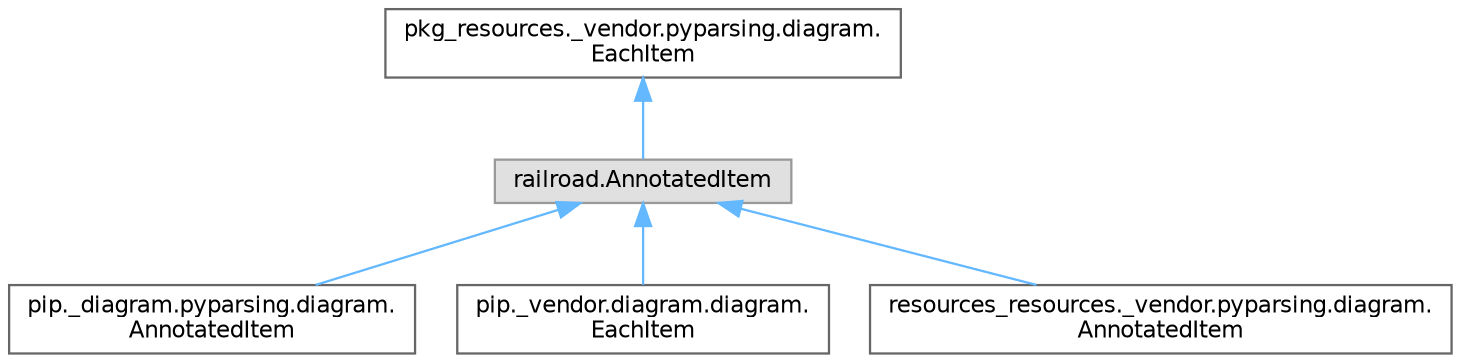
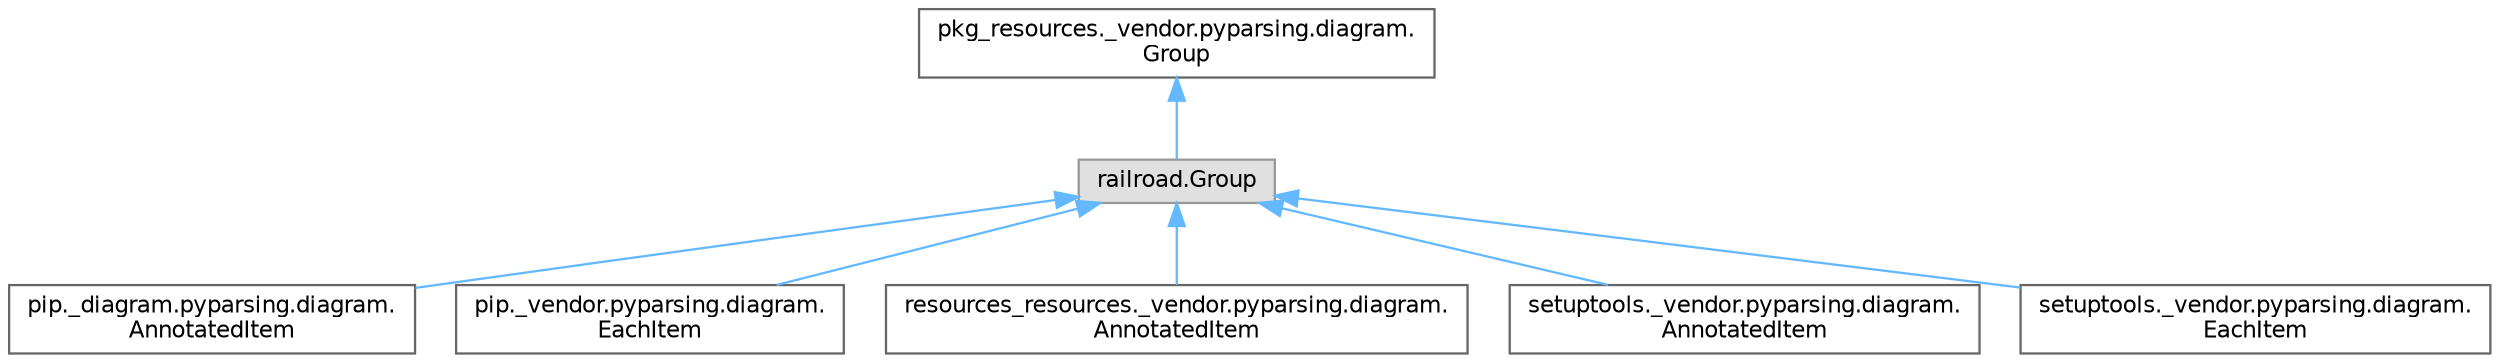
(643, 43) -> (1177, 43)
(643, 181) -> (1177, 181)
(643, 319) -> (650, 319)
none -> (1745, 319)
none -> (2255, 319)
